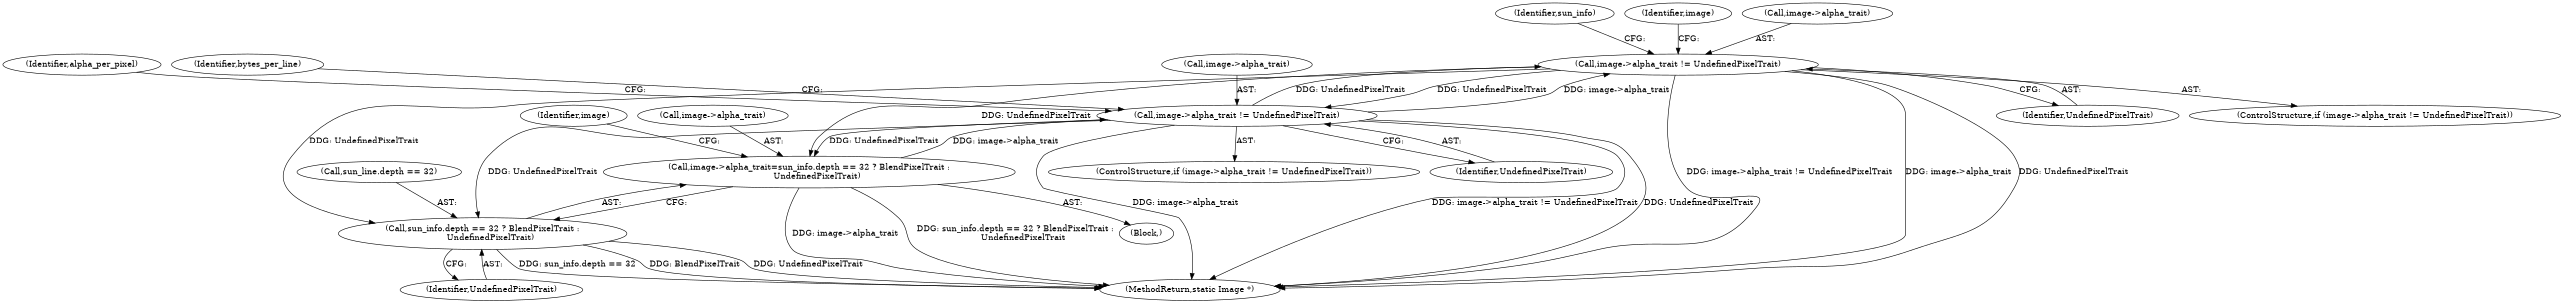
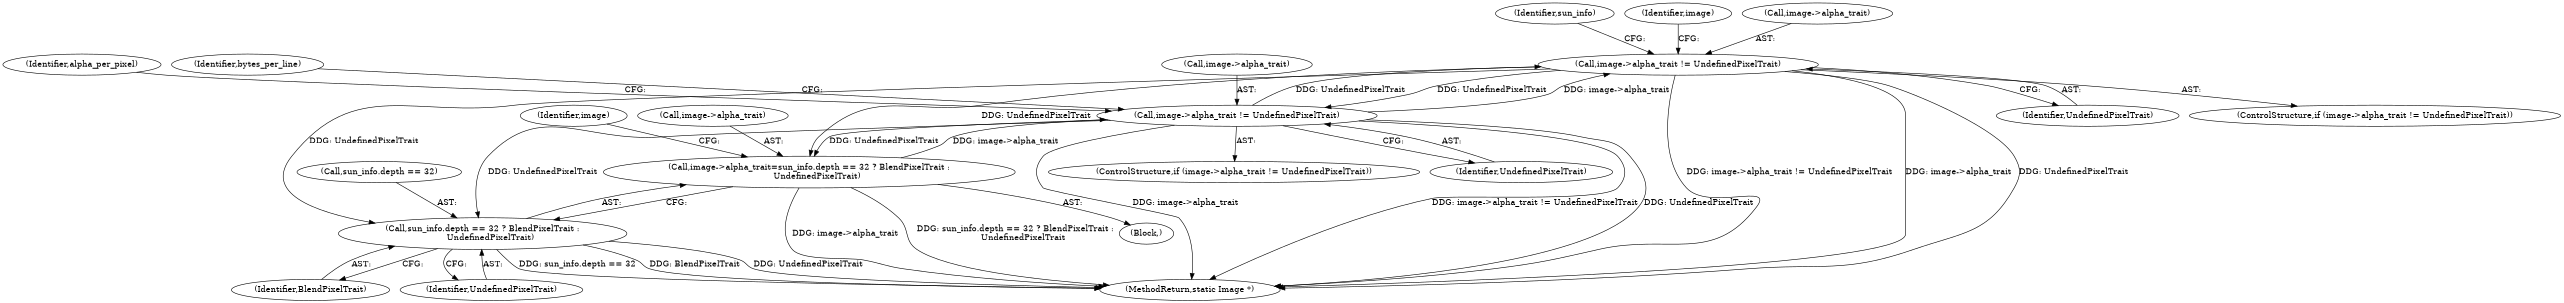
(379, 172) -> (379, 172)
none -> (311, 290)
